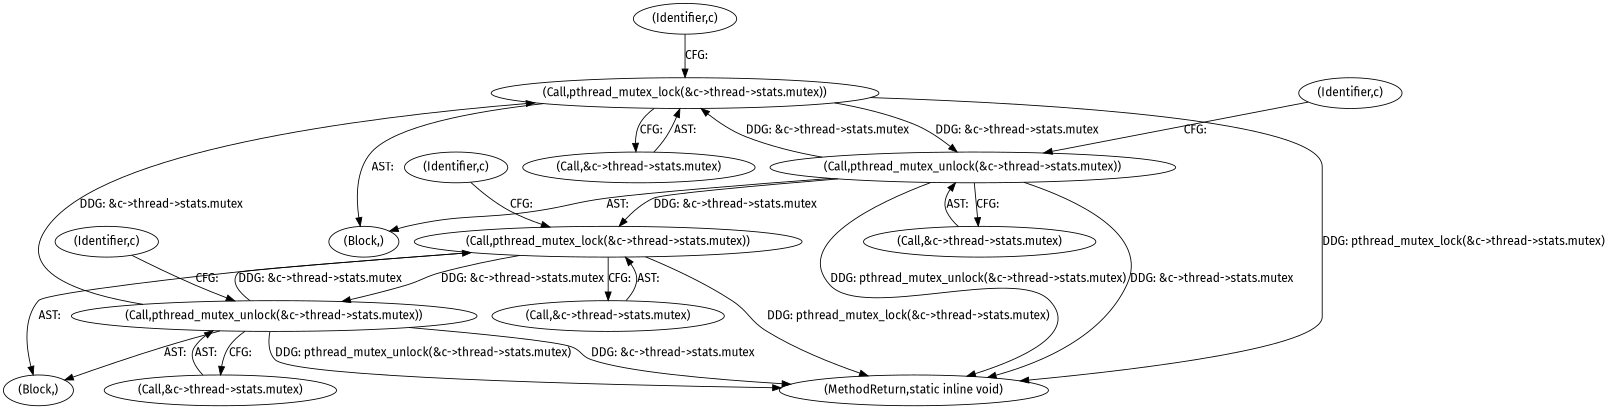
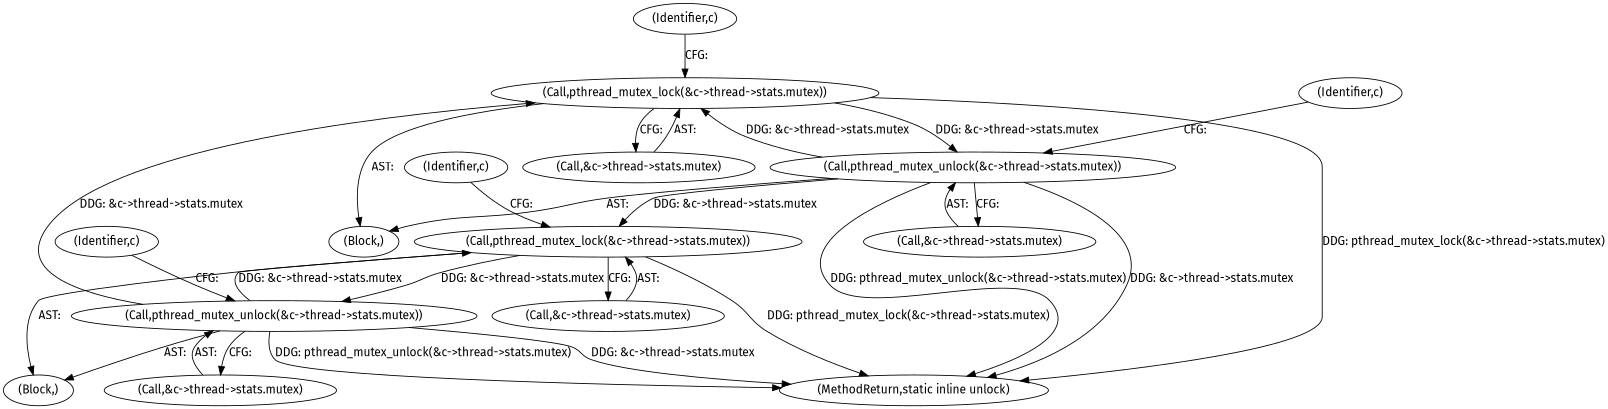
(914, 390) -> (914, 390)
